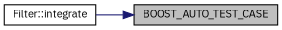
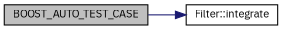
(109, 15) -> (162, 15)
